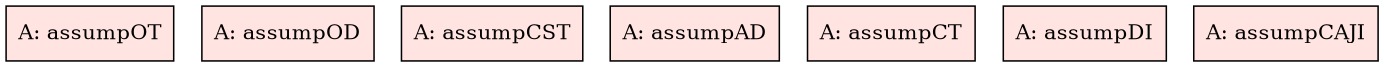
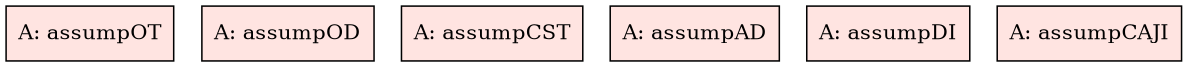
(891, 34) -> none
